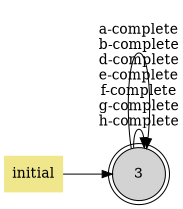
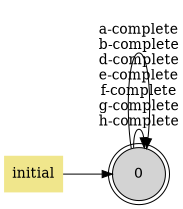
(139, 174) -> (139, 174)
